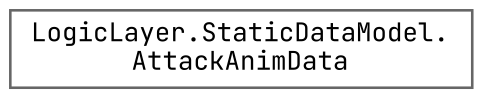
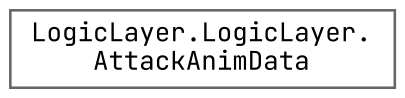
(241, 49) -> (203, 49)
